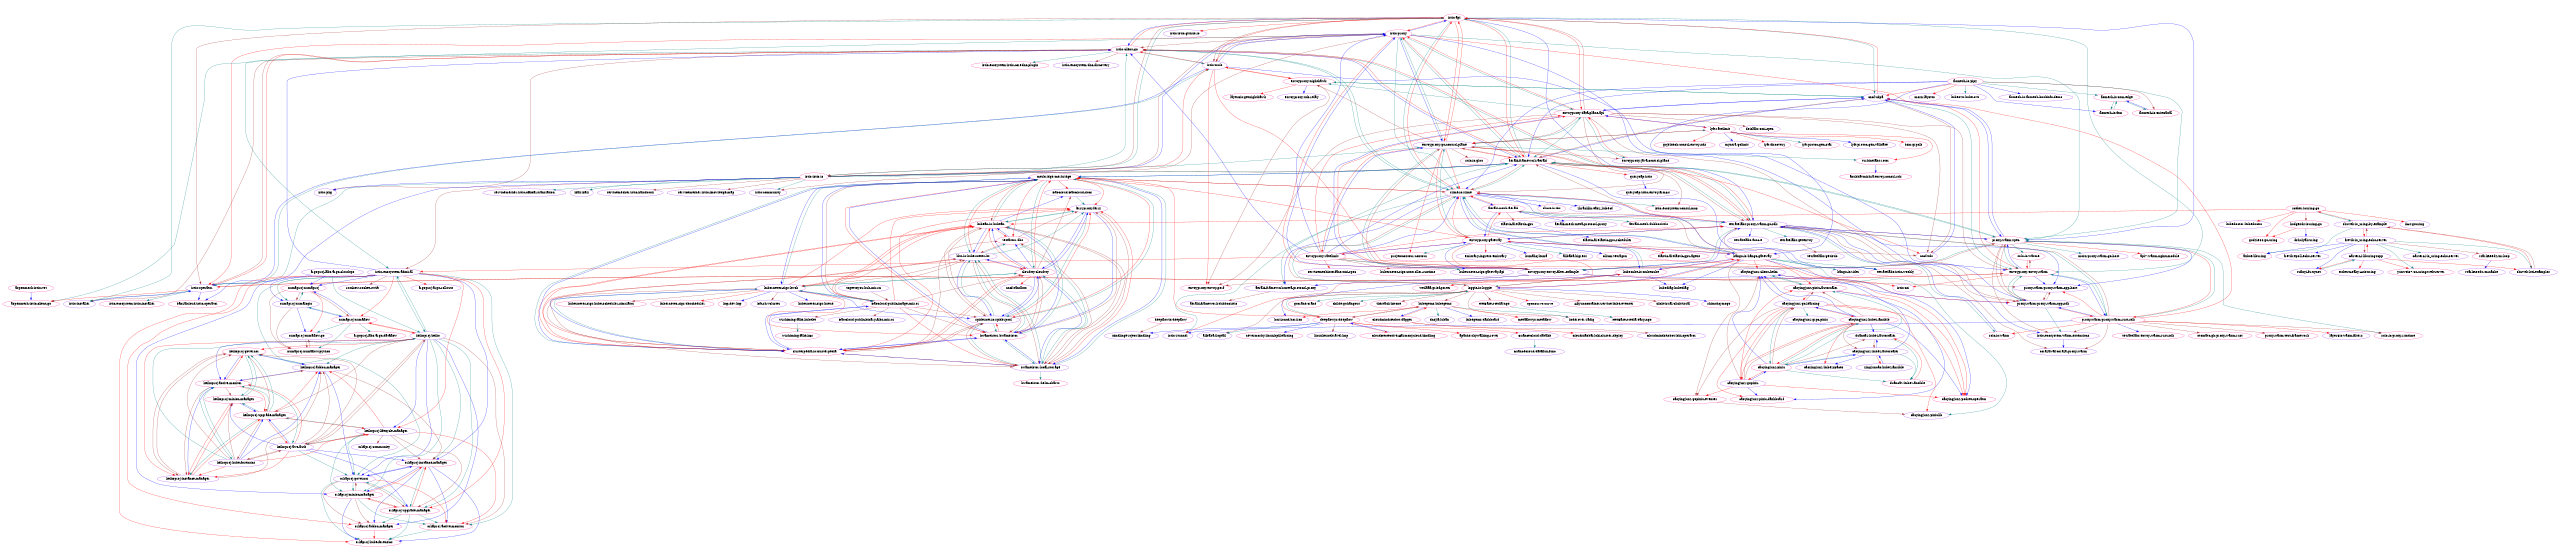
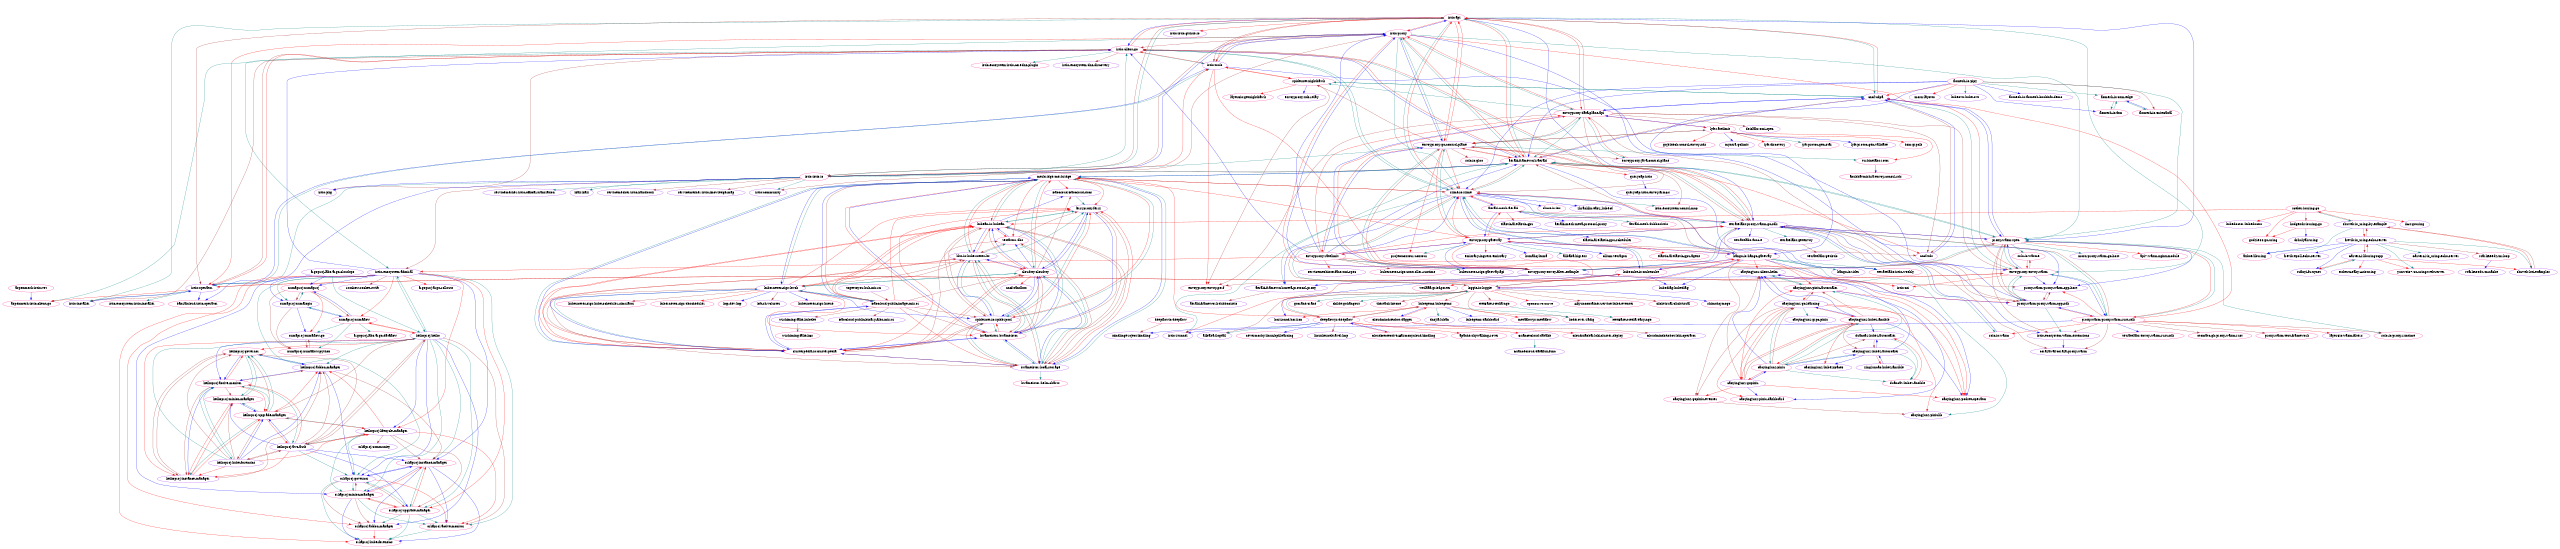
(1309, 81) -> (1309, 81)
